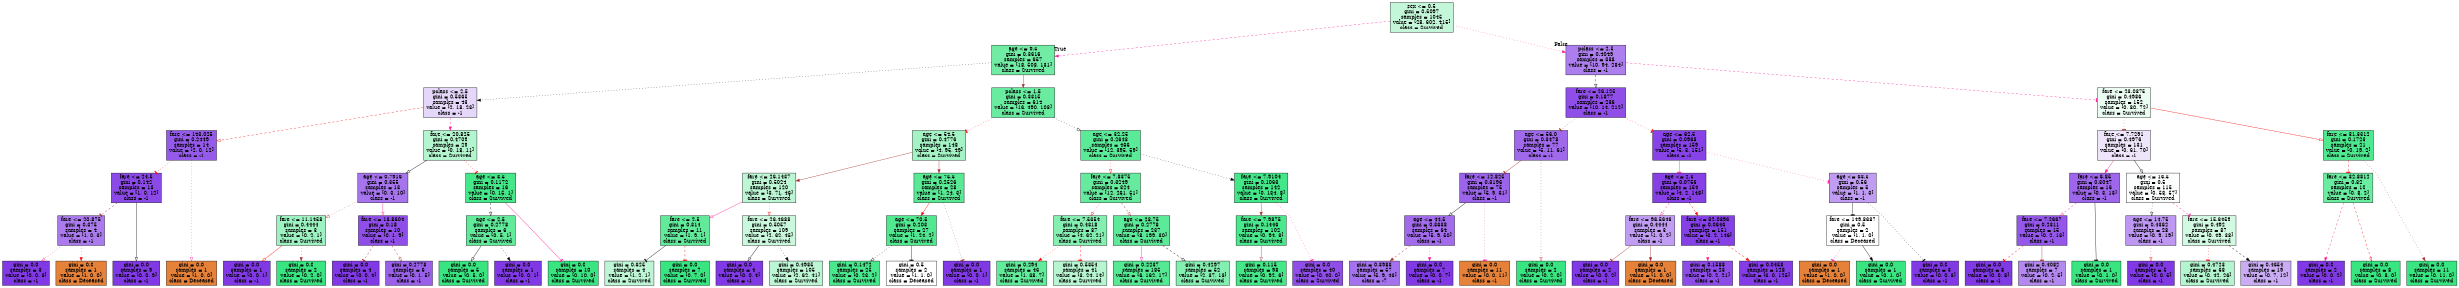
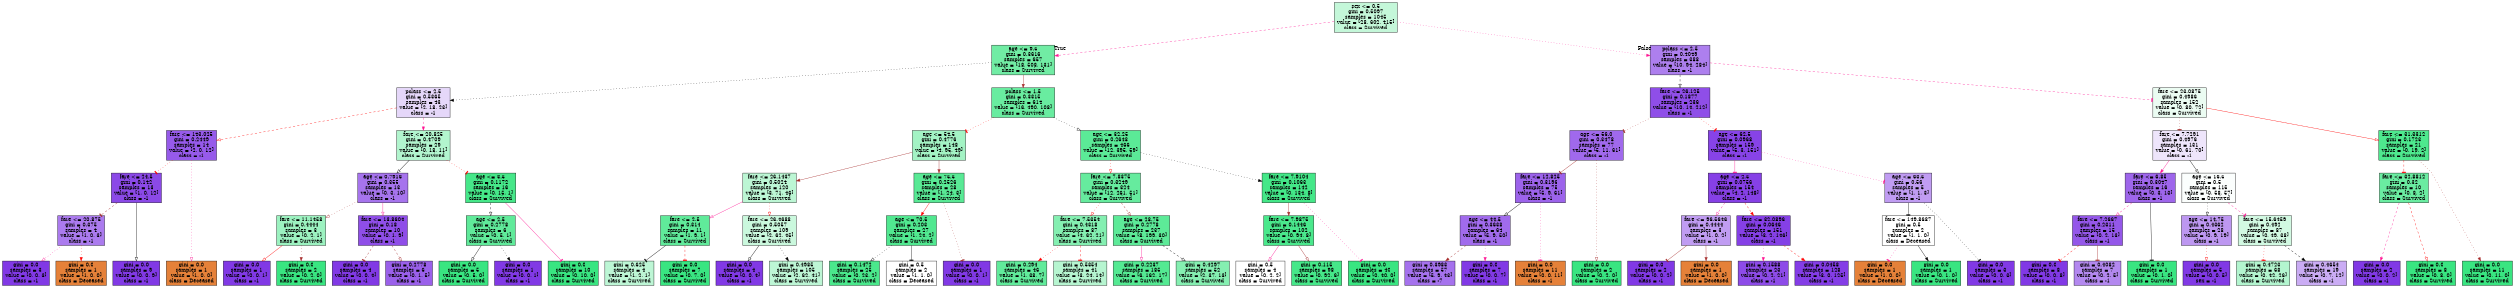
none -> (1260, 273)
(1318, 273) -> (1373, 273)
(2151, 273) -> (2206, 273)
